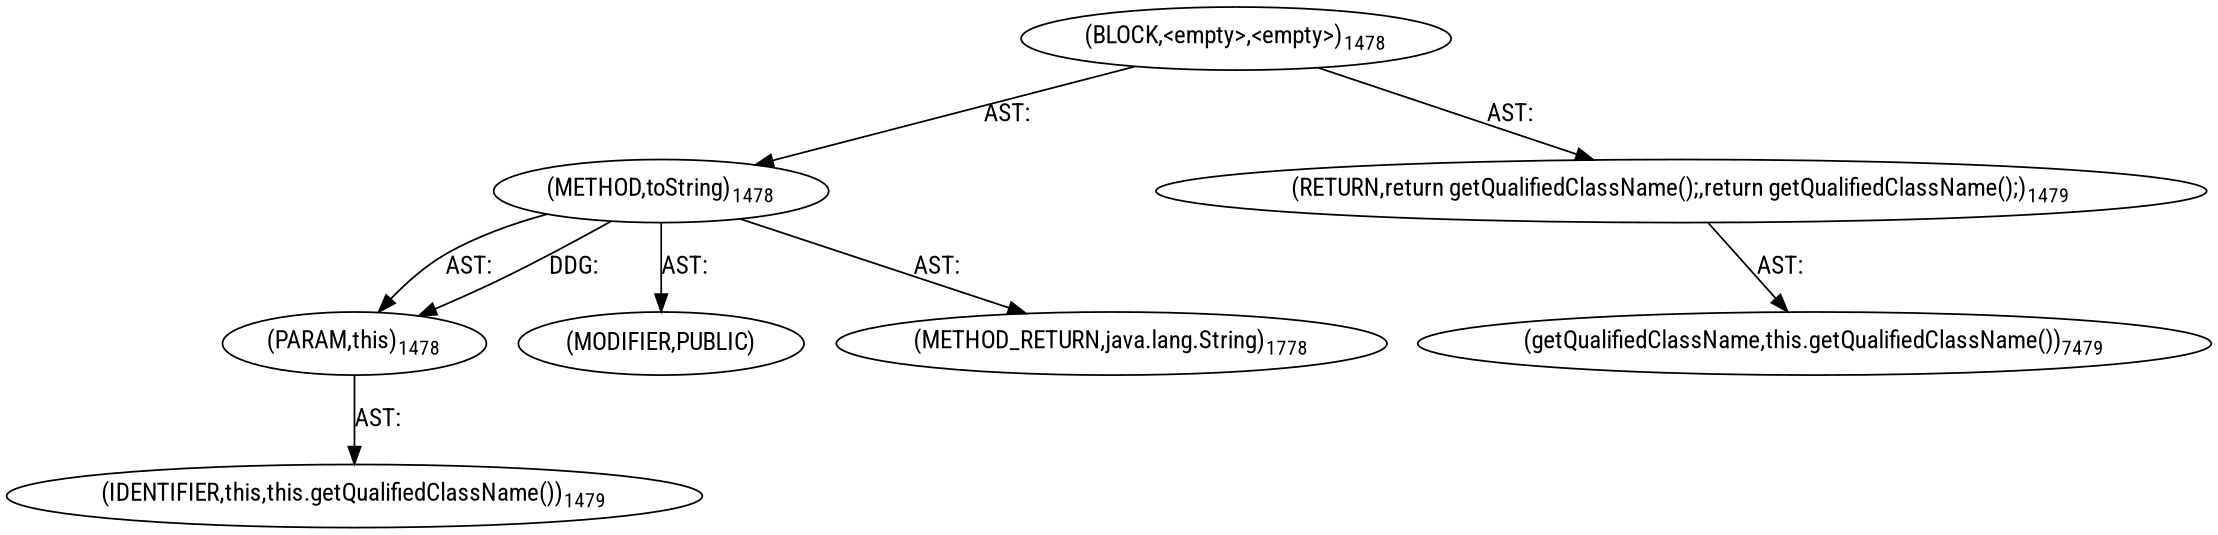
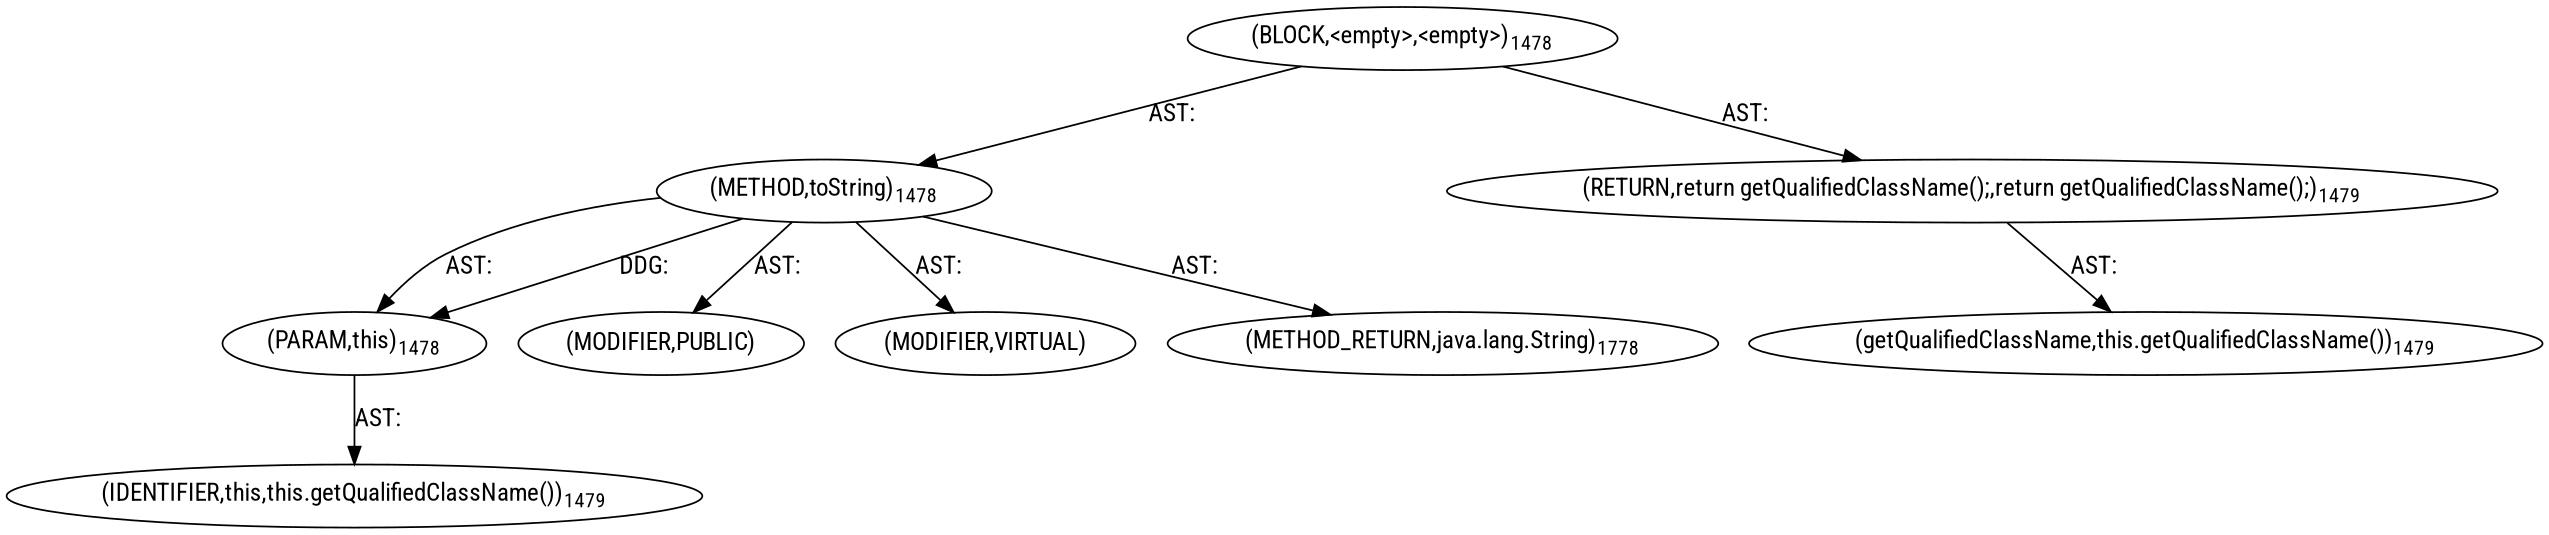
(2084, 341) -> (2415, 341)
none -> (985, 344)
